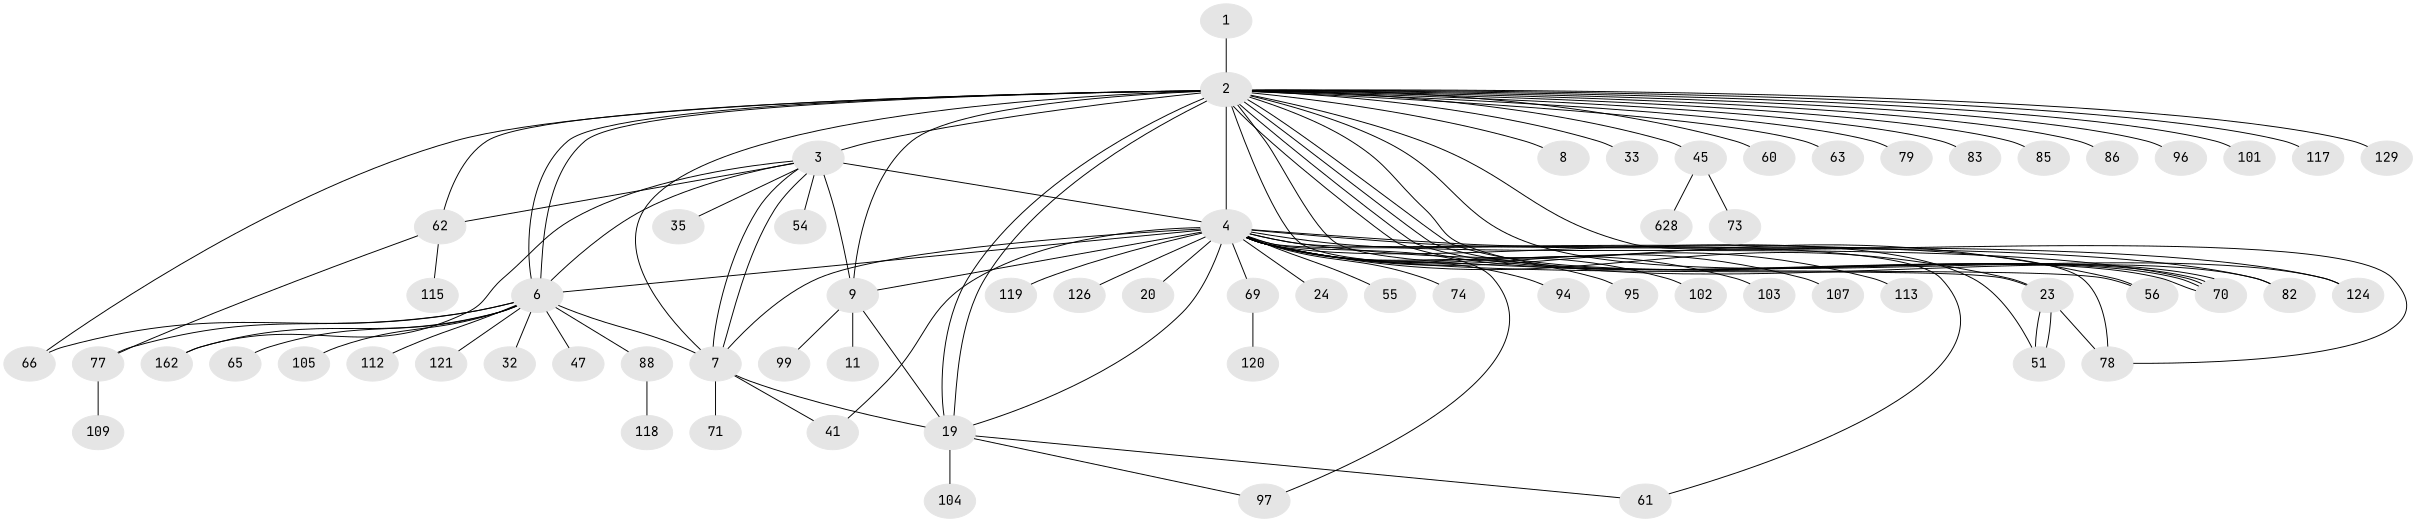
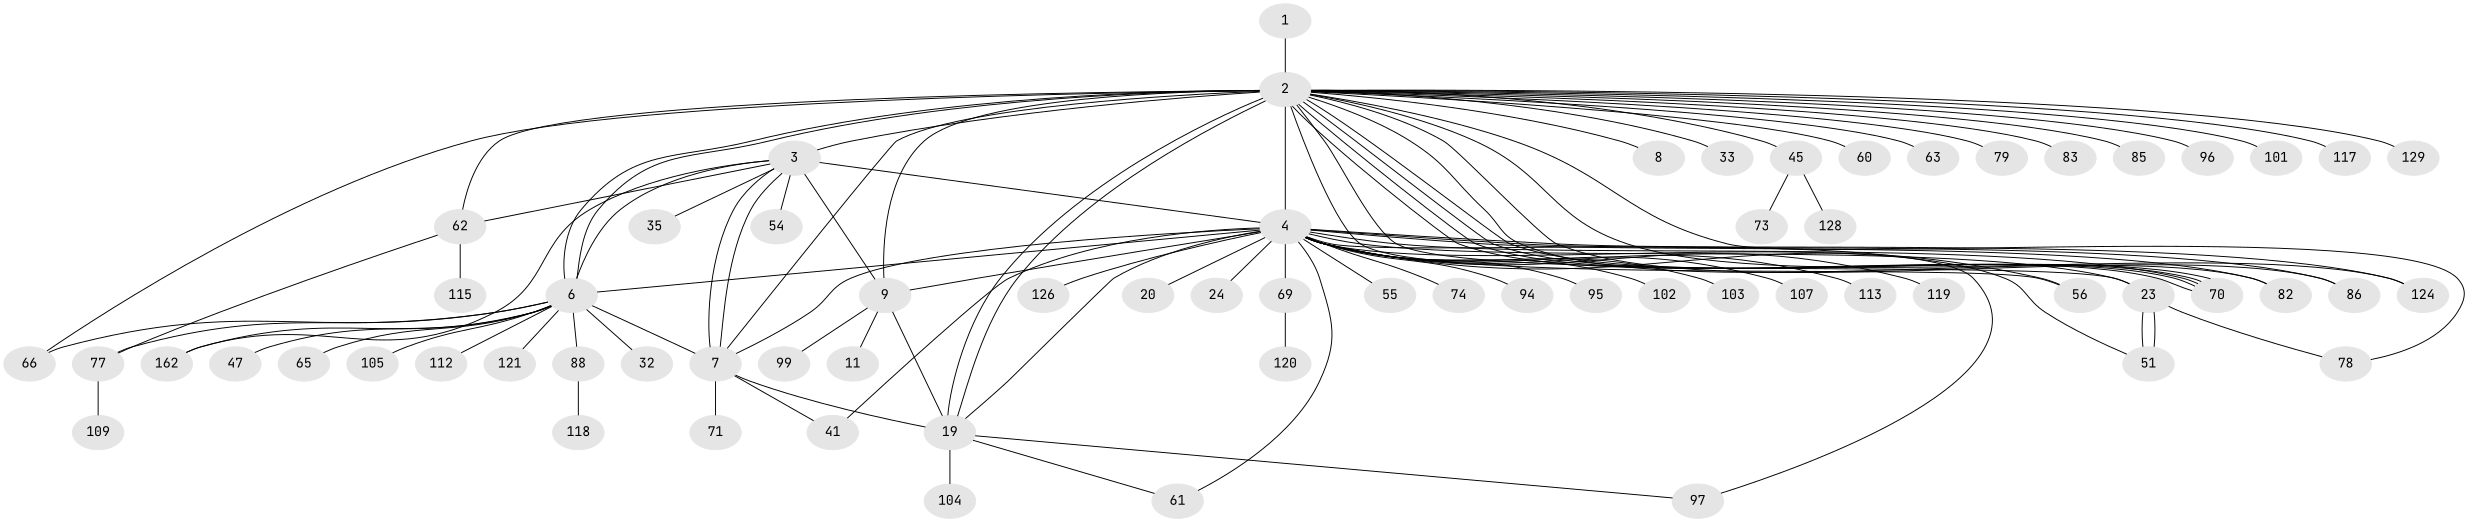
(1666, 227) -> (1830, 227)
(1705, 245) -> (1824, 248)
